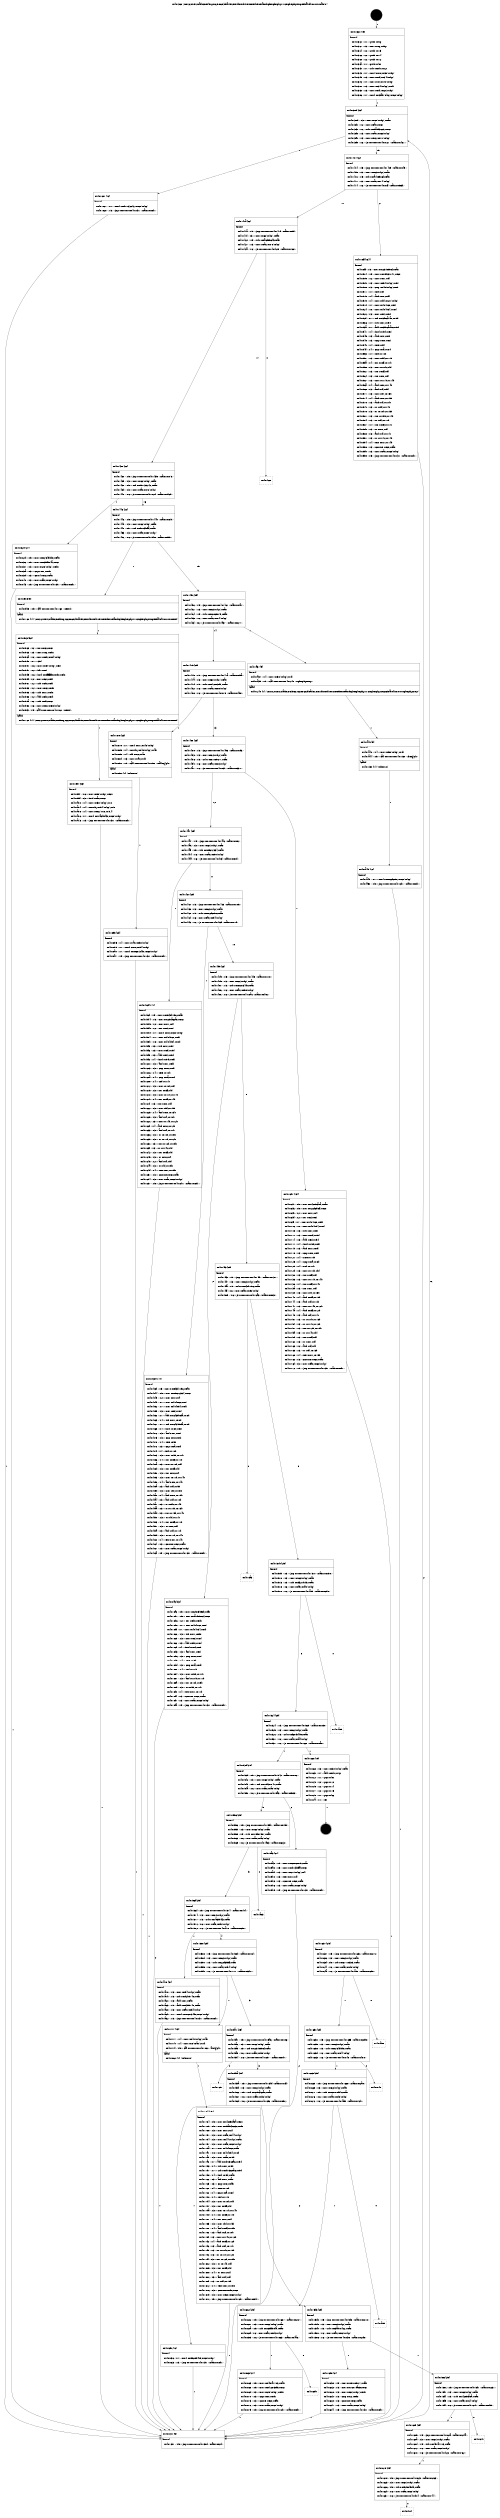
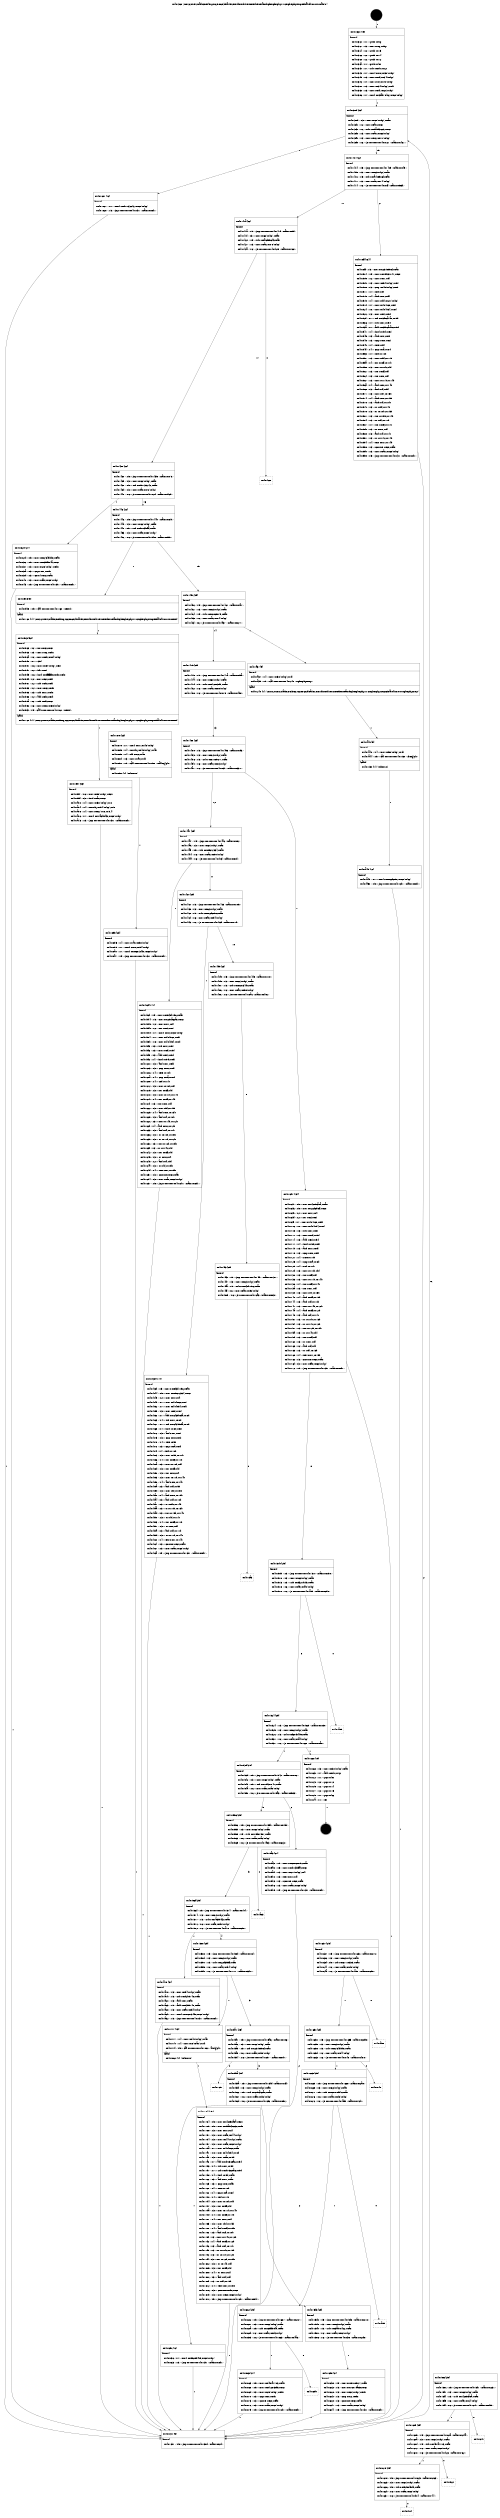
(189, 715) -> none
(274, 1429) -> (306, 1465)
(196, 1654) -> none
(401, 2358) -> none
none -> (449, 2482)
